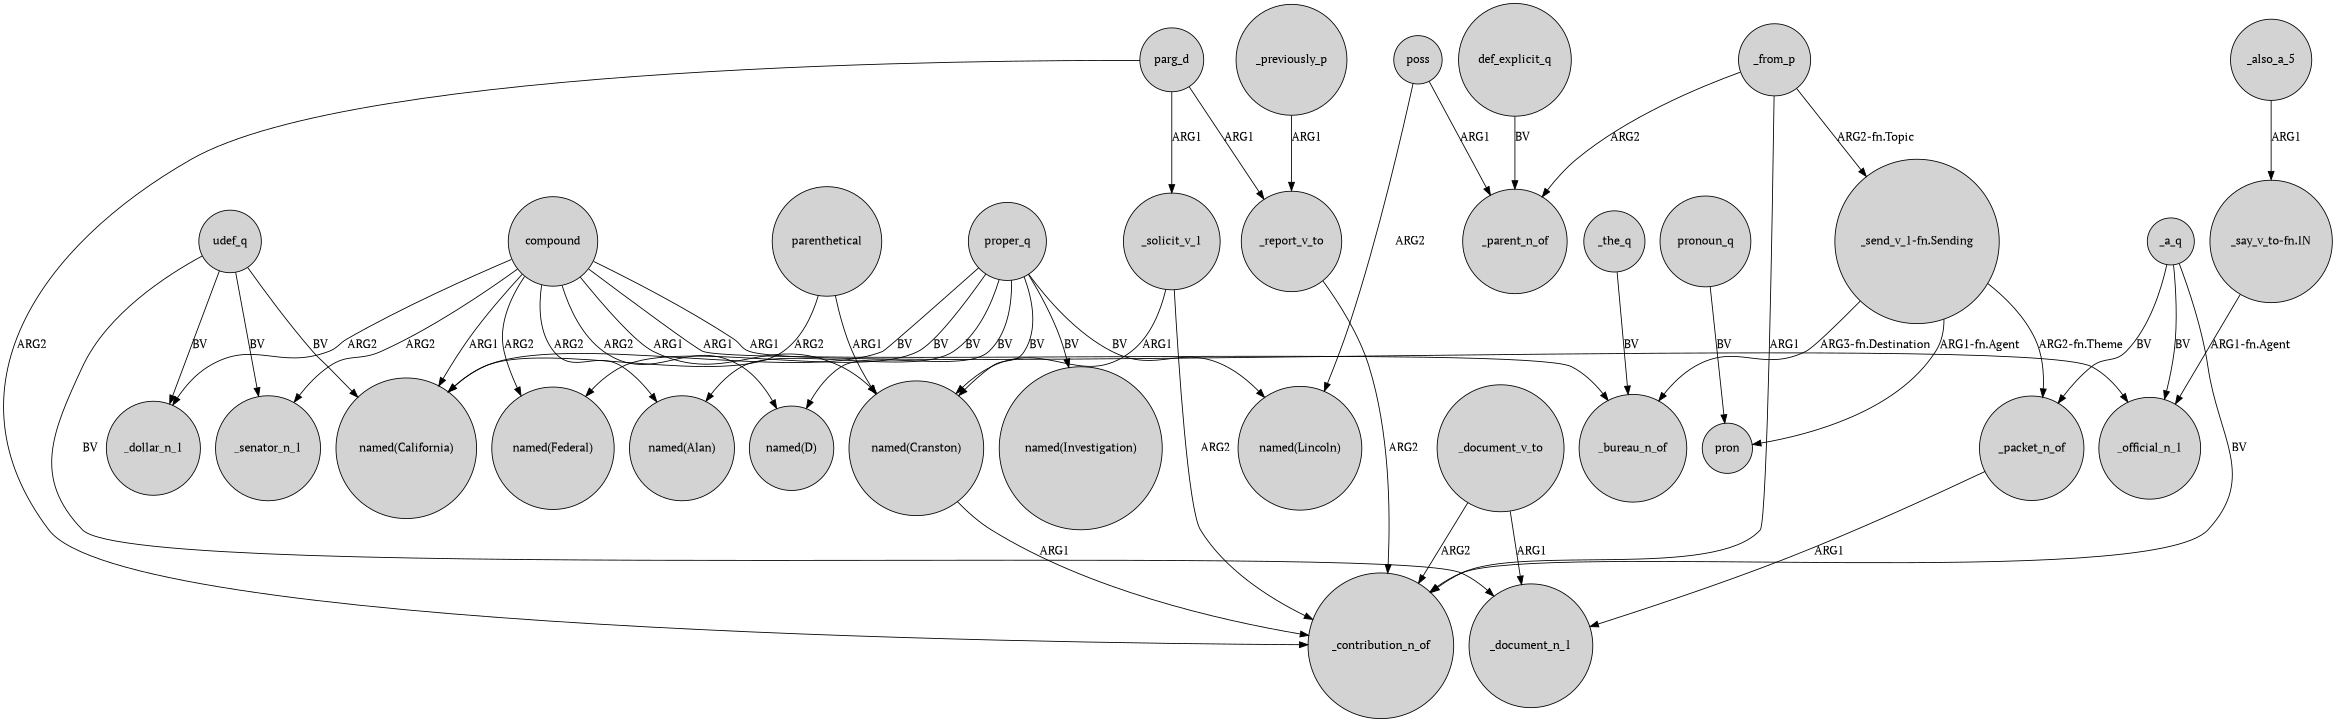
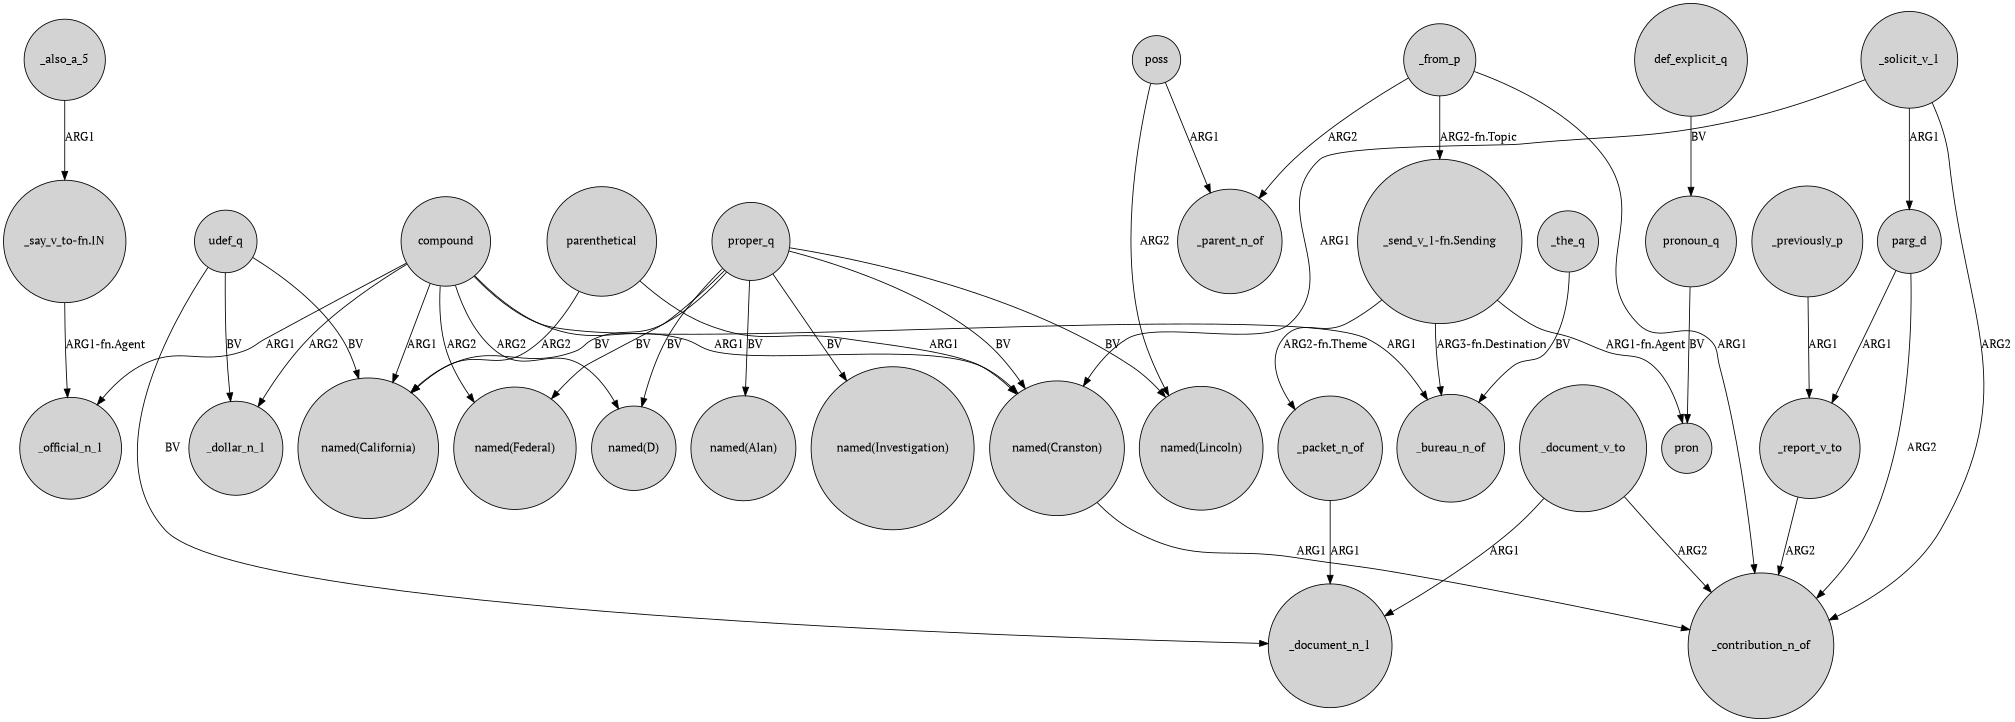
(1172, 138) -> (1909, 155)
(1515, 149) -> (1691, 152)
(2171, 241) -> none
(551, 347) -> none
(268, 448) -> none
